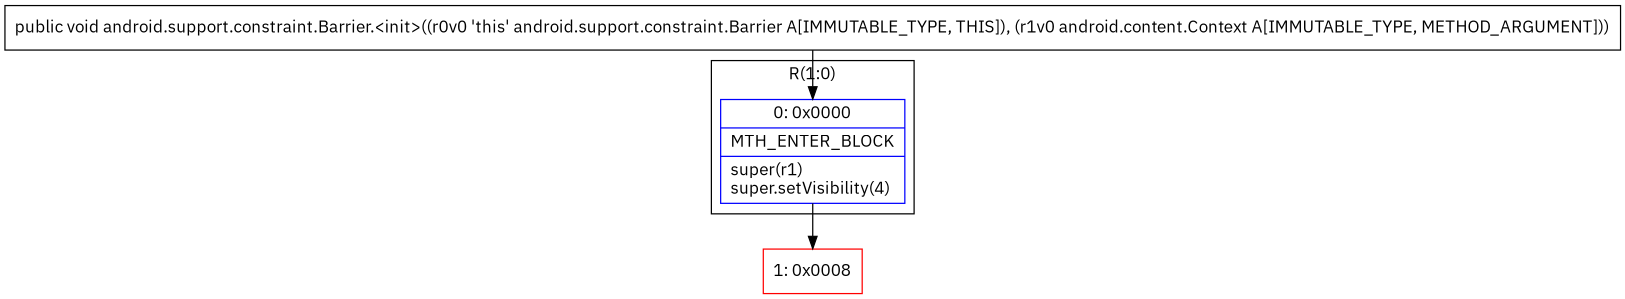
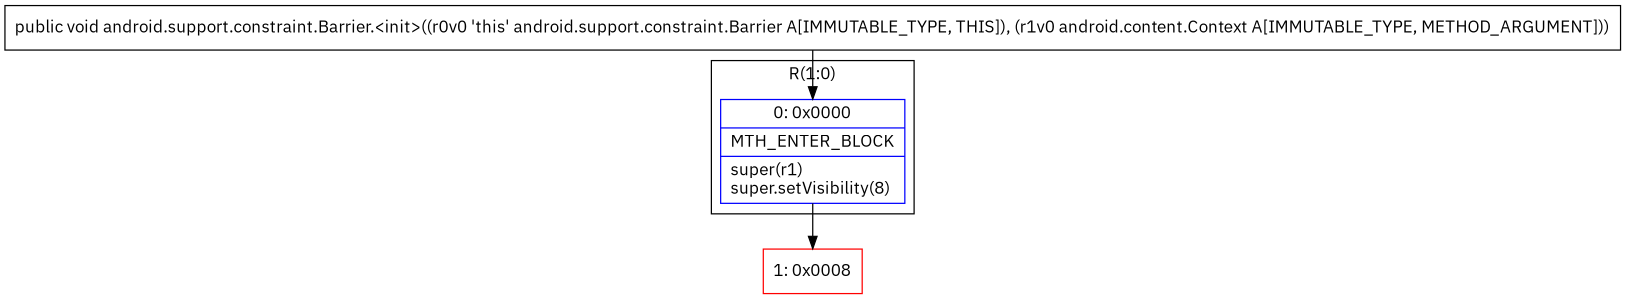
(811, 189) -> (811, 189)
